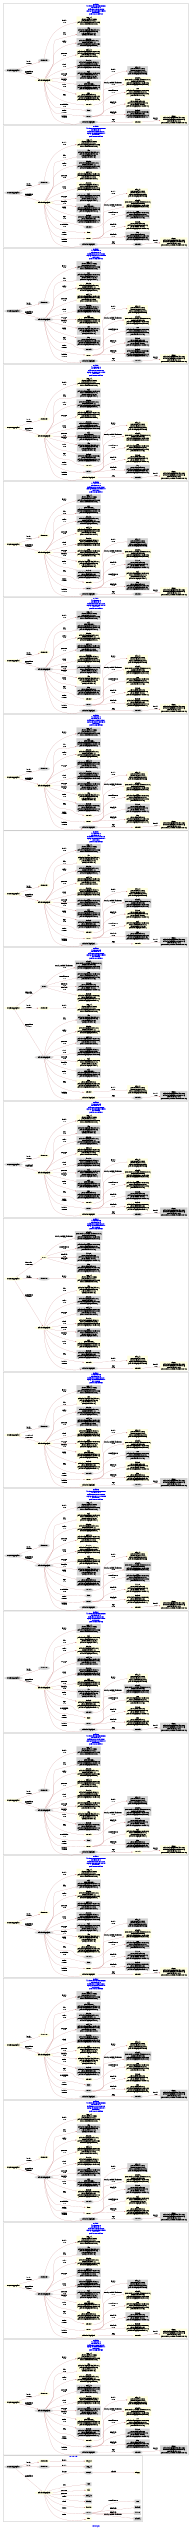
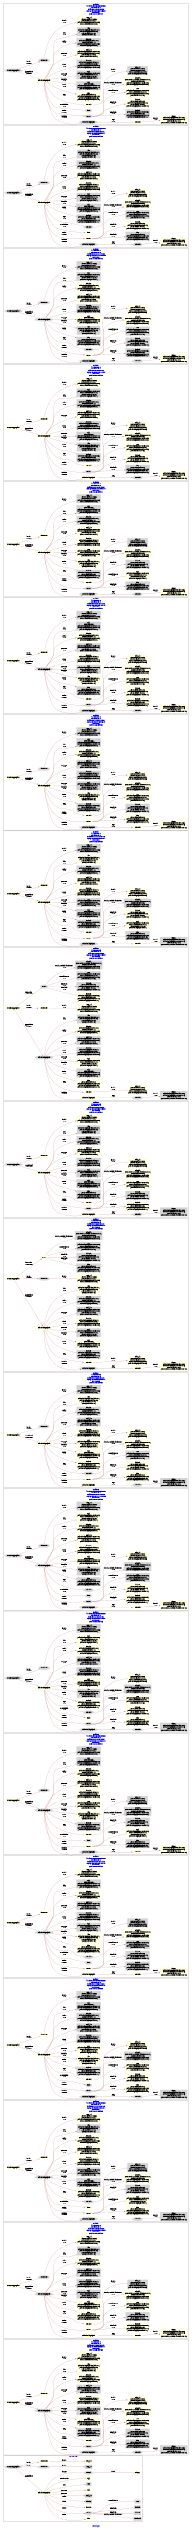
(113, 2472) -> (113, 2472)
none -> (89, 2478)
(138, 2519) -> (138, 2519)
